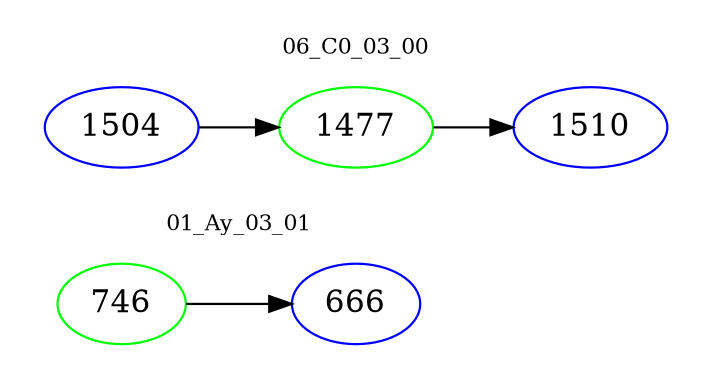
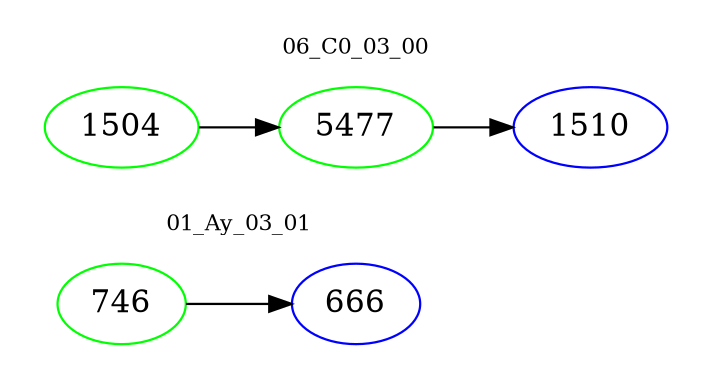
(122, 127) -> (122, 127)
(356, 127) -> (356, 127)
